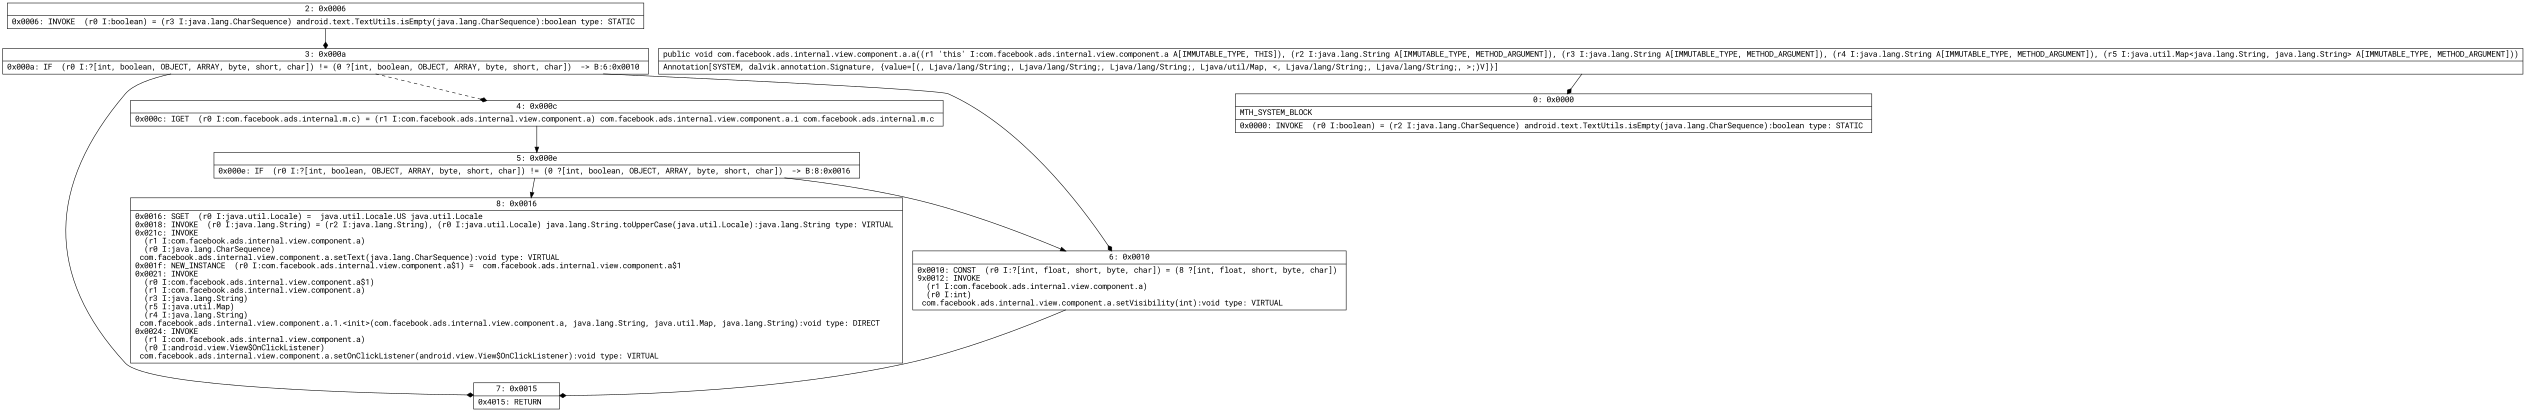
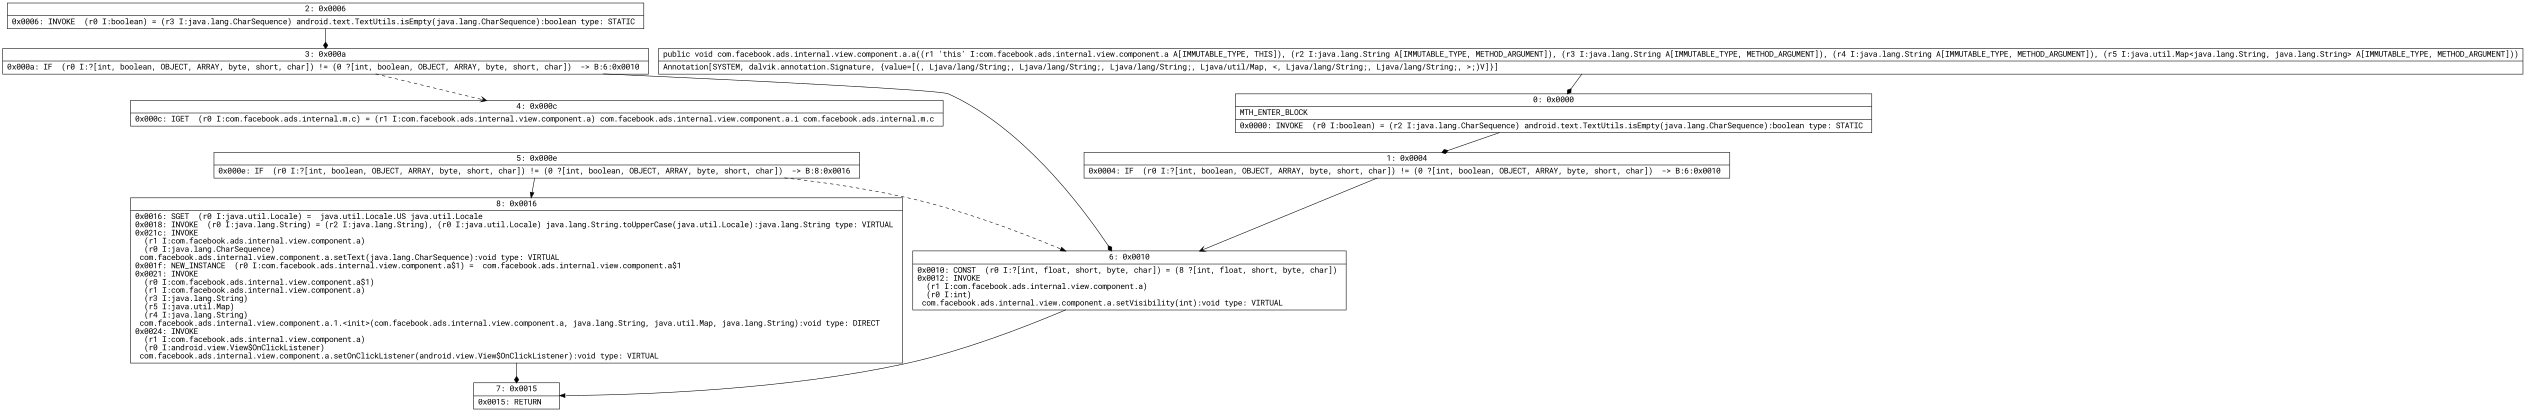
(429, 87) -> (429, 87)
(1276, 113) -> (1274, 113)
(537, 136) -> none
none -> (1407, 165)
(925, 202) -> (925, 202)
(954, 279) -> (954, 279)
(123, 361) -> (517, 370)
(821, 378) -> (821, 378)
(517, 402) -> (517, 402)
